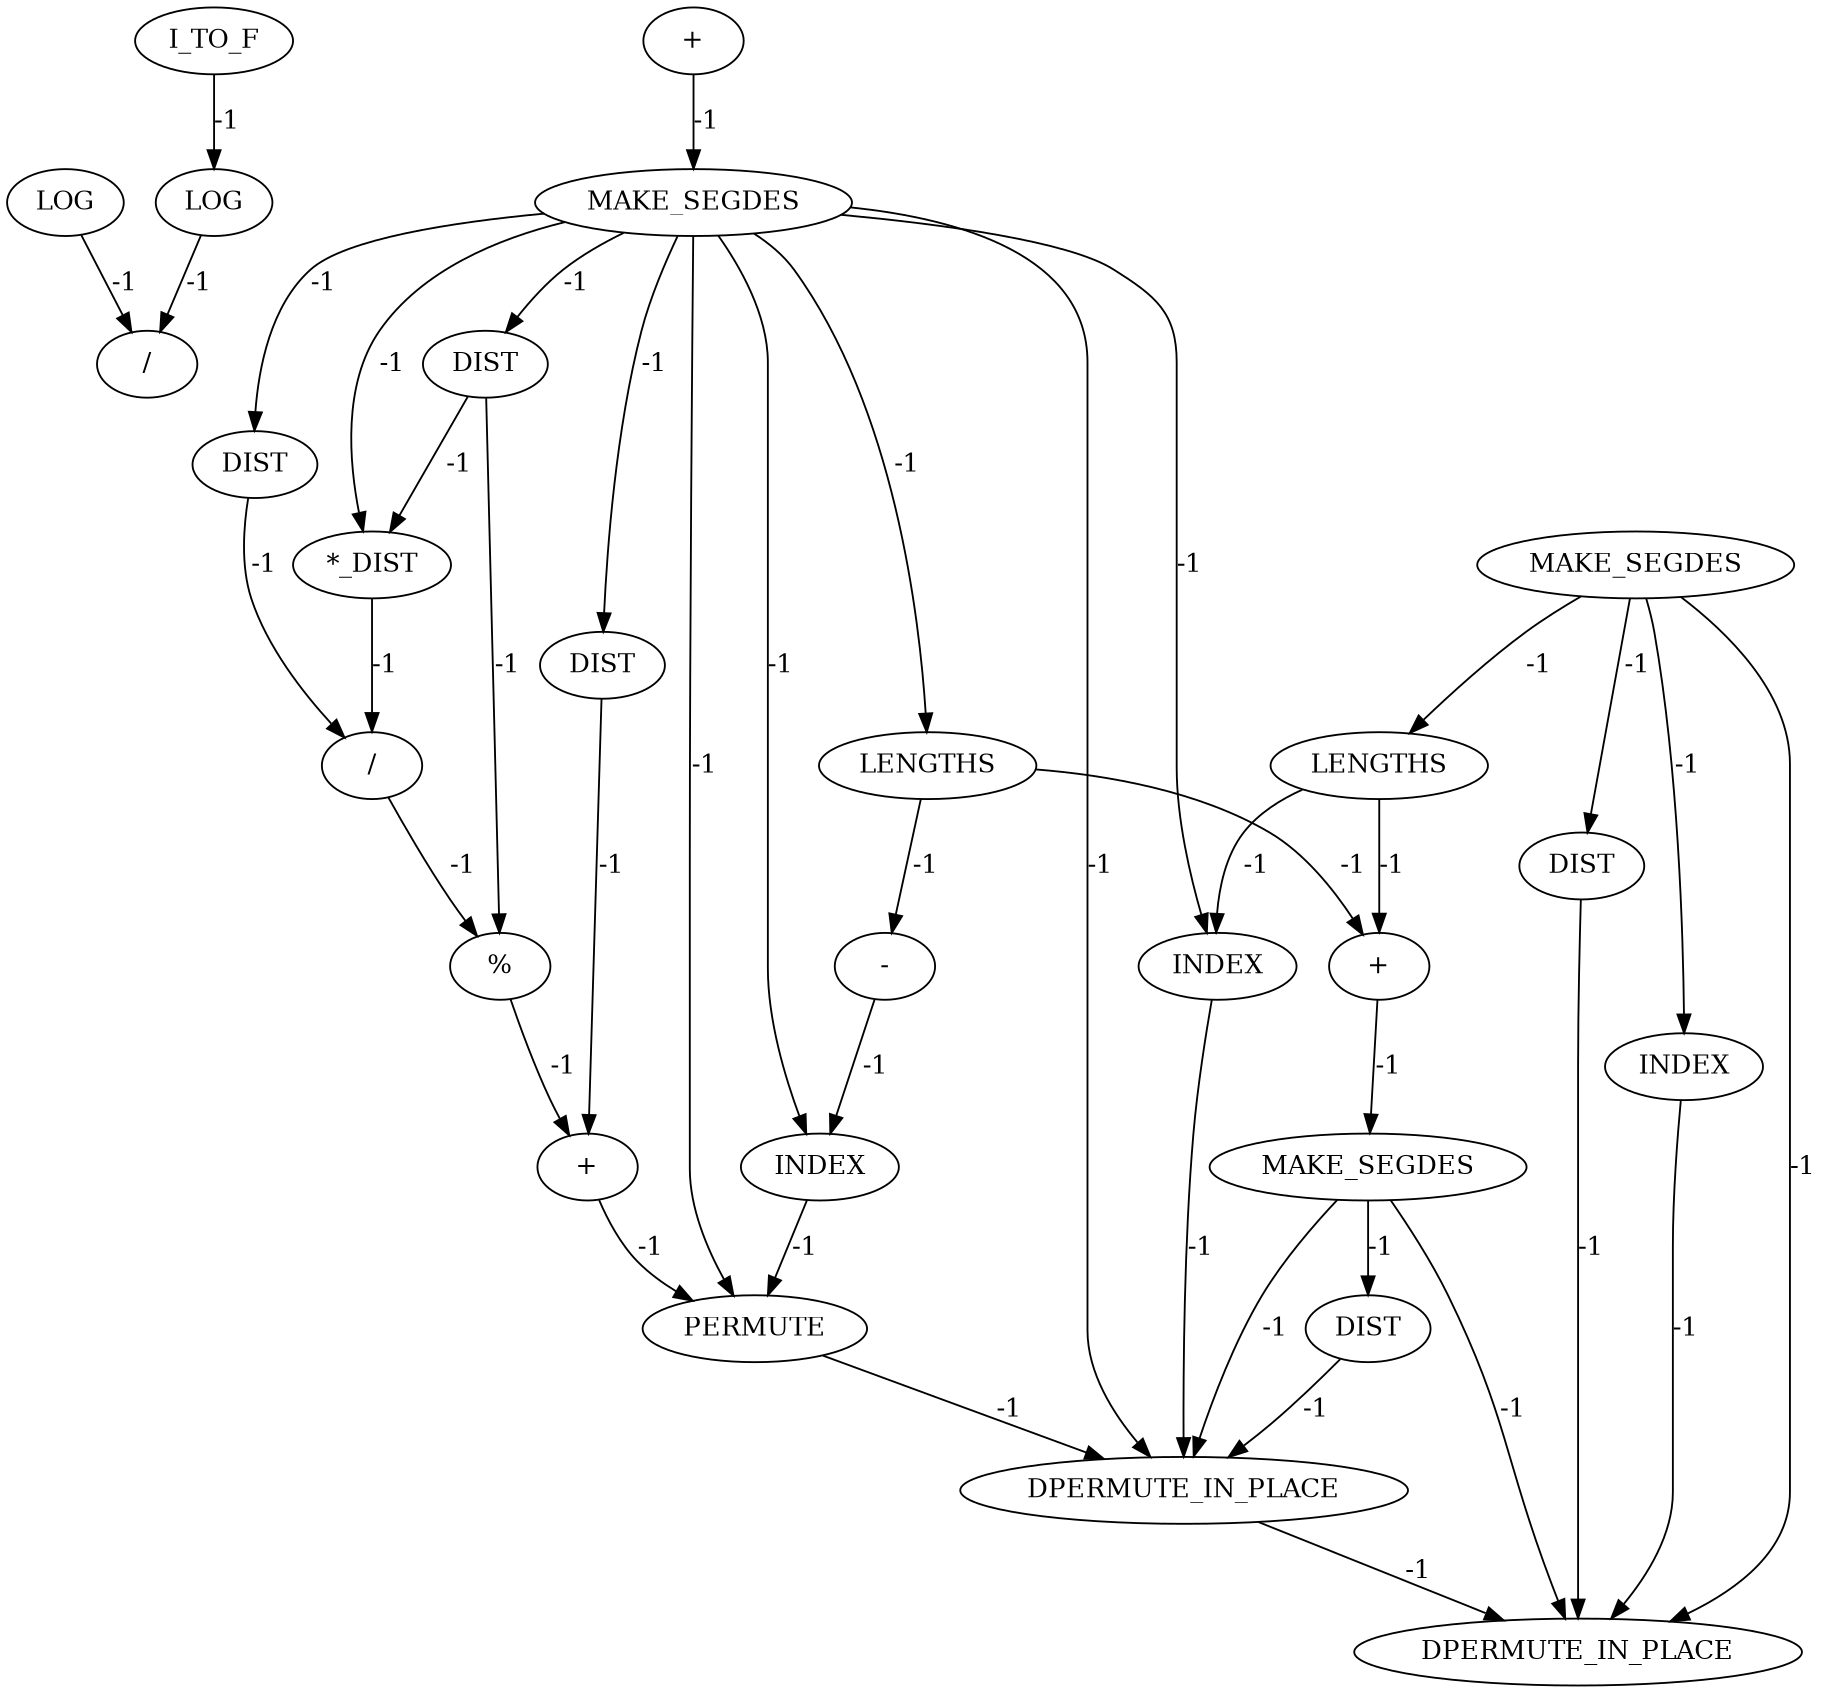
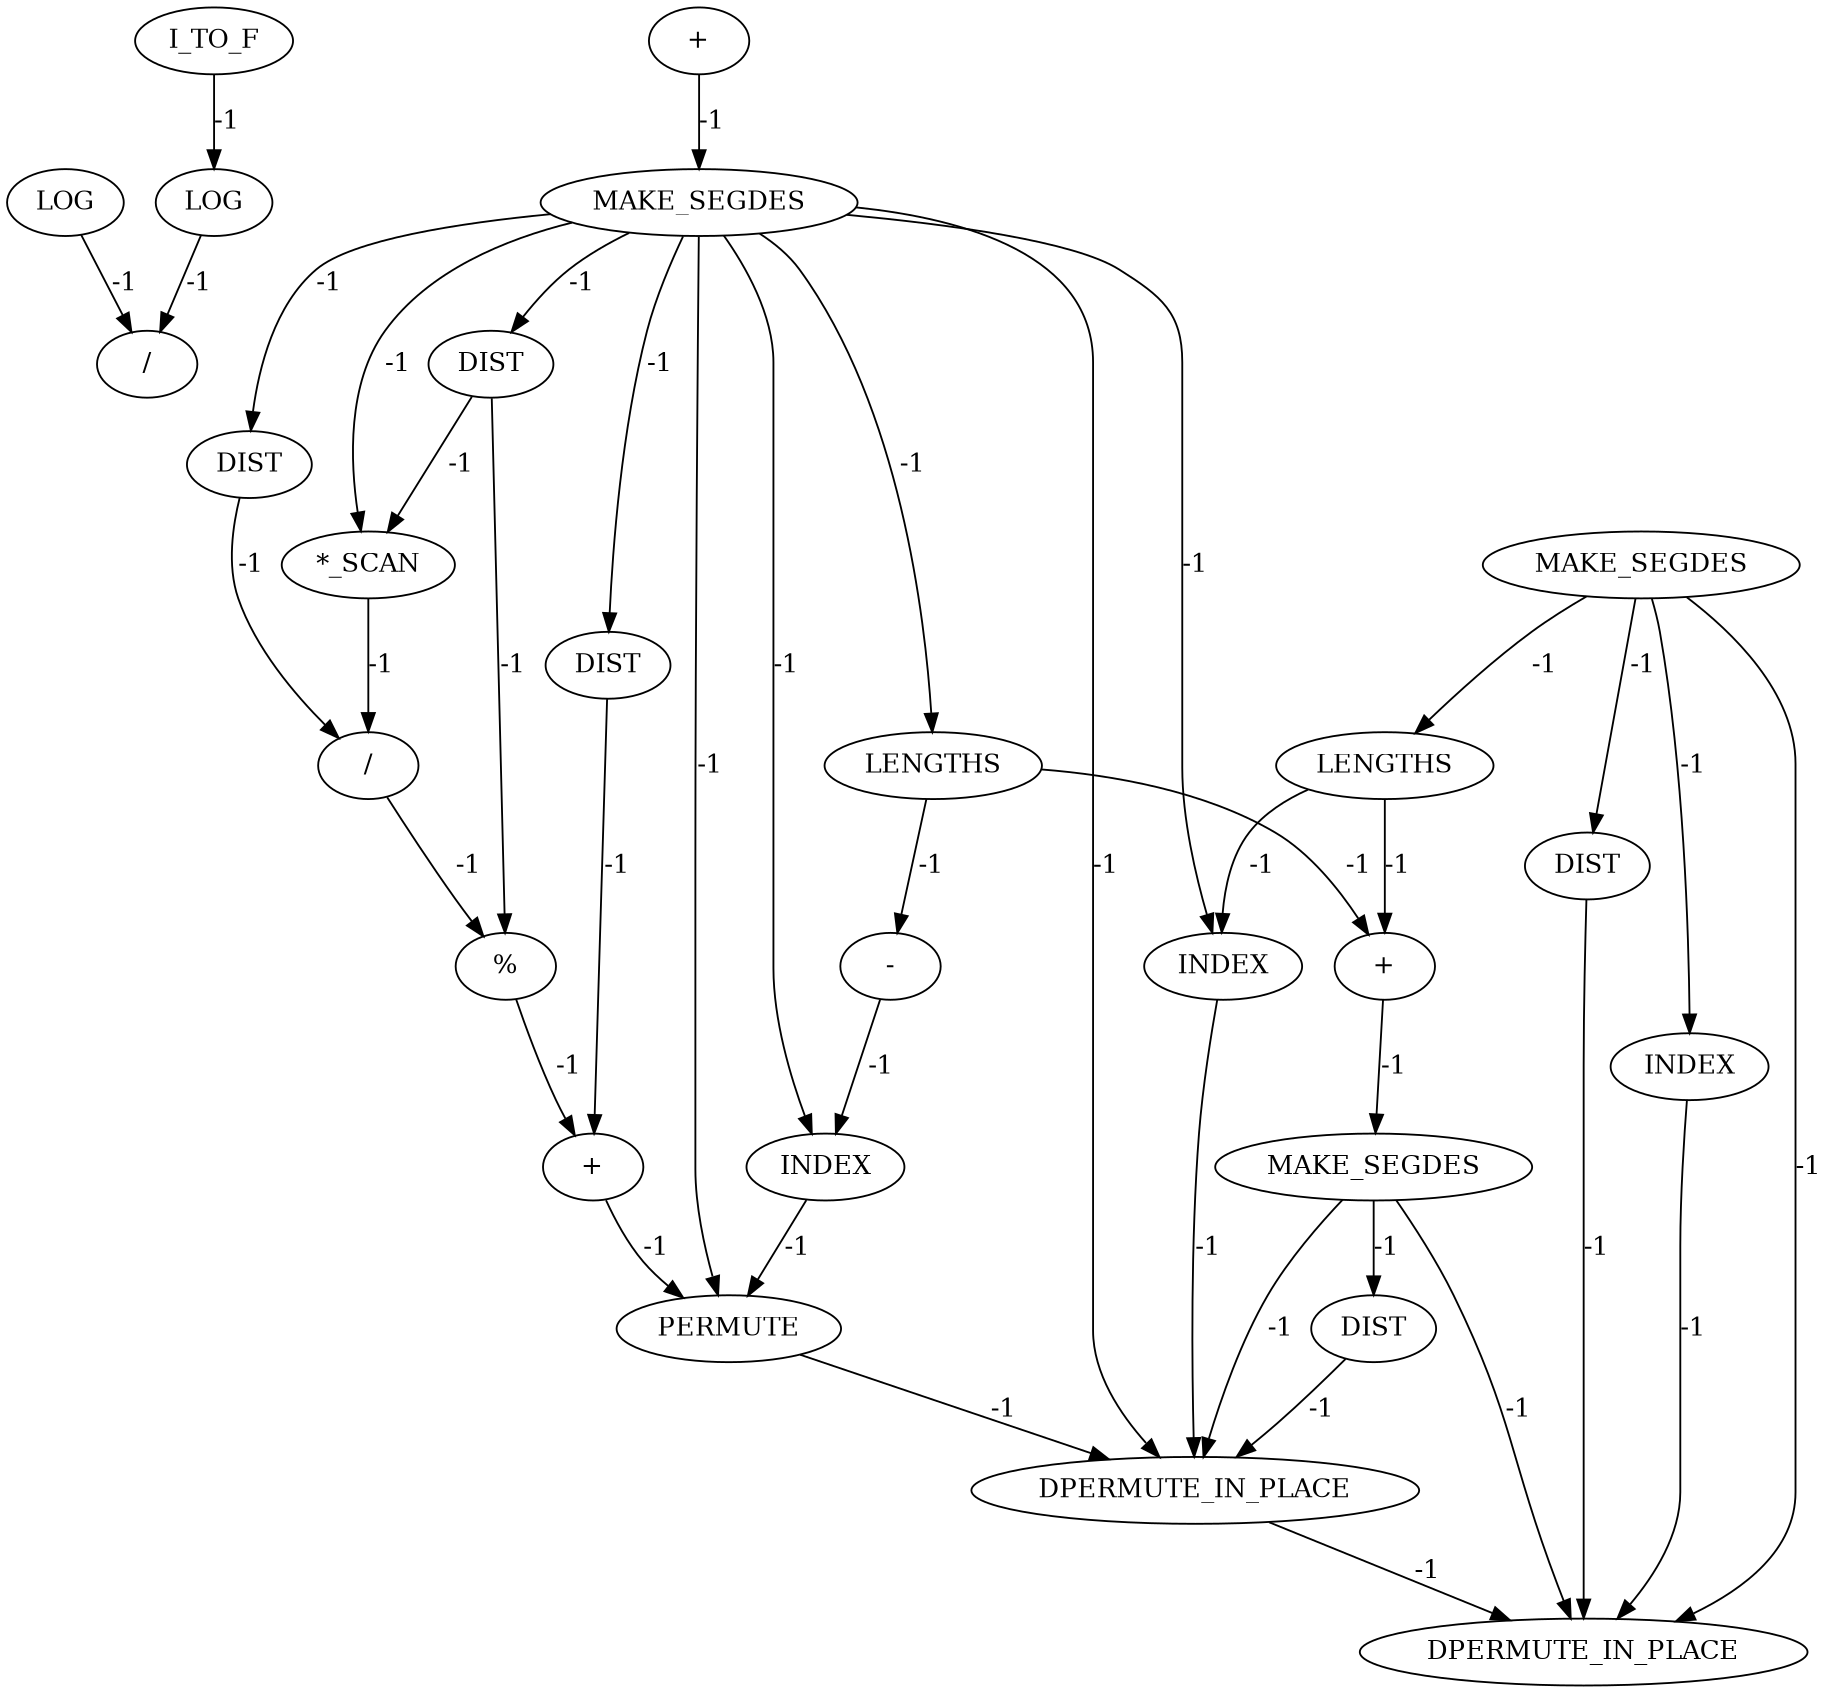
(372, 565) -> (368, 565)
